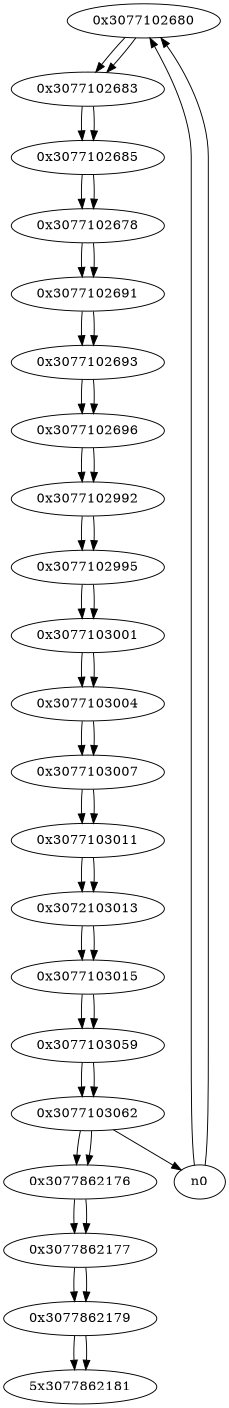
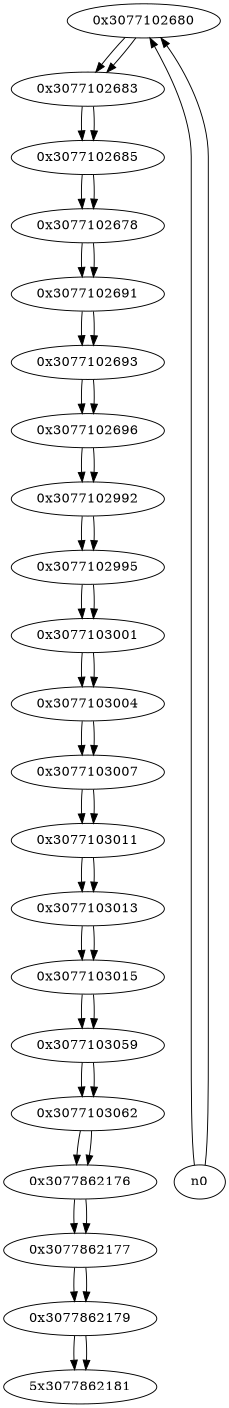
(88, 909) -> (88, 909)
(143, 1147) -> none
